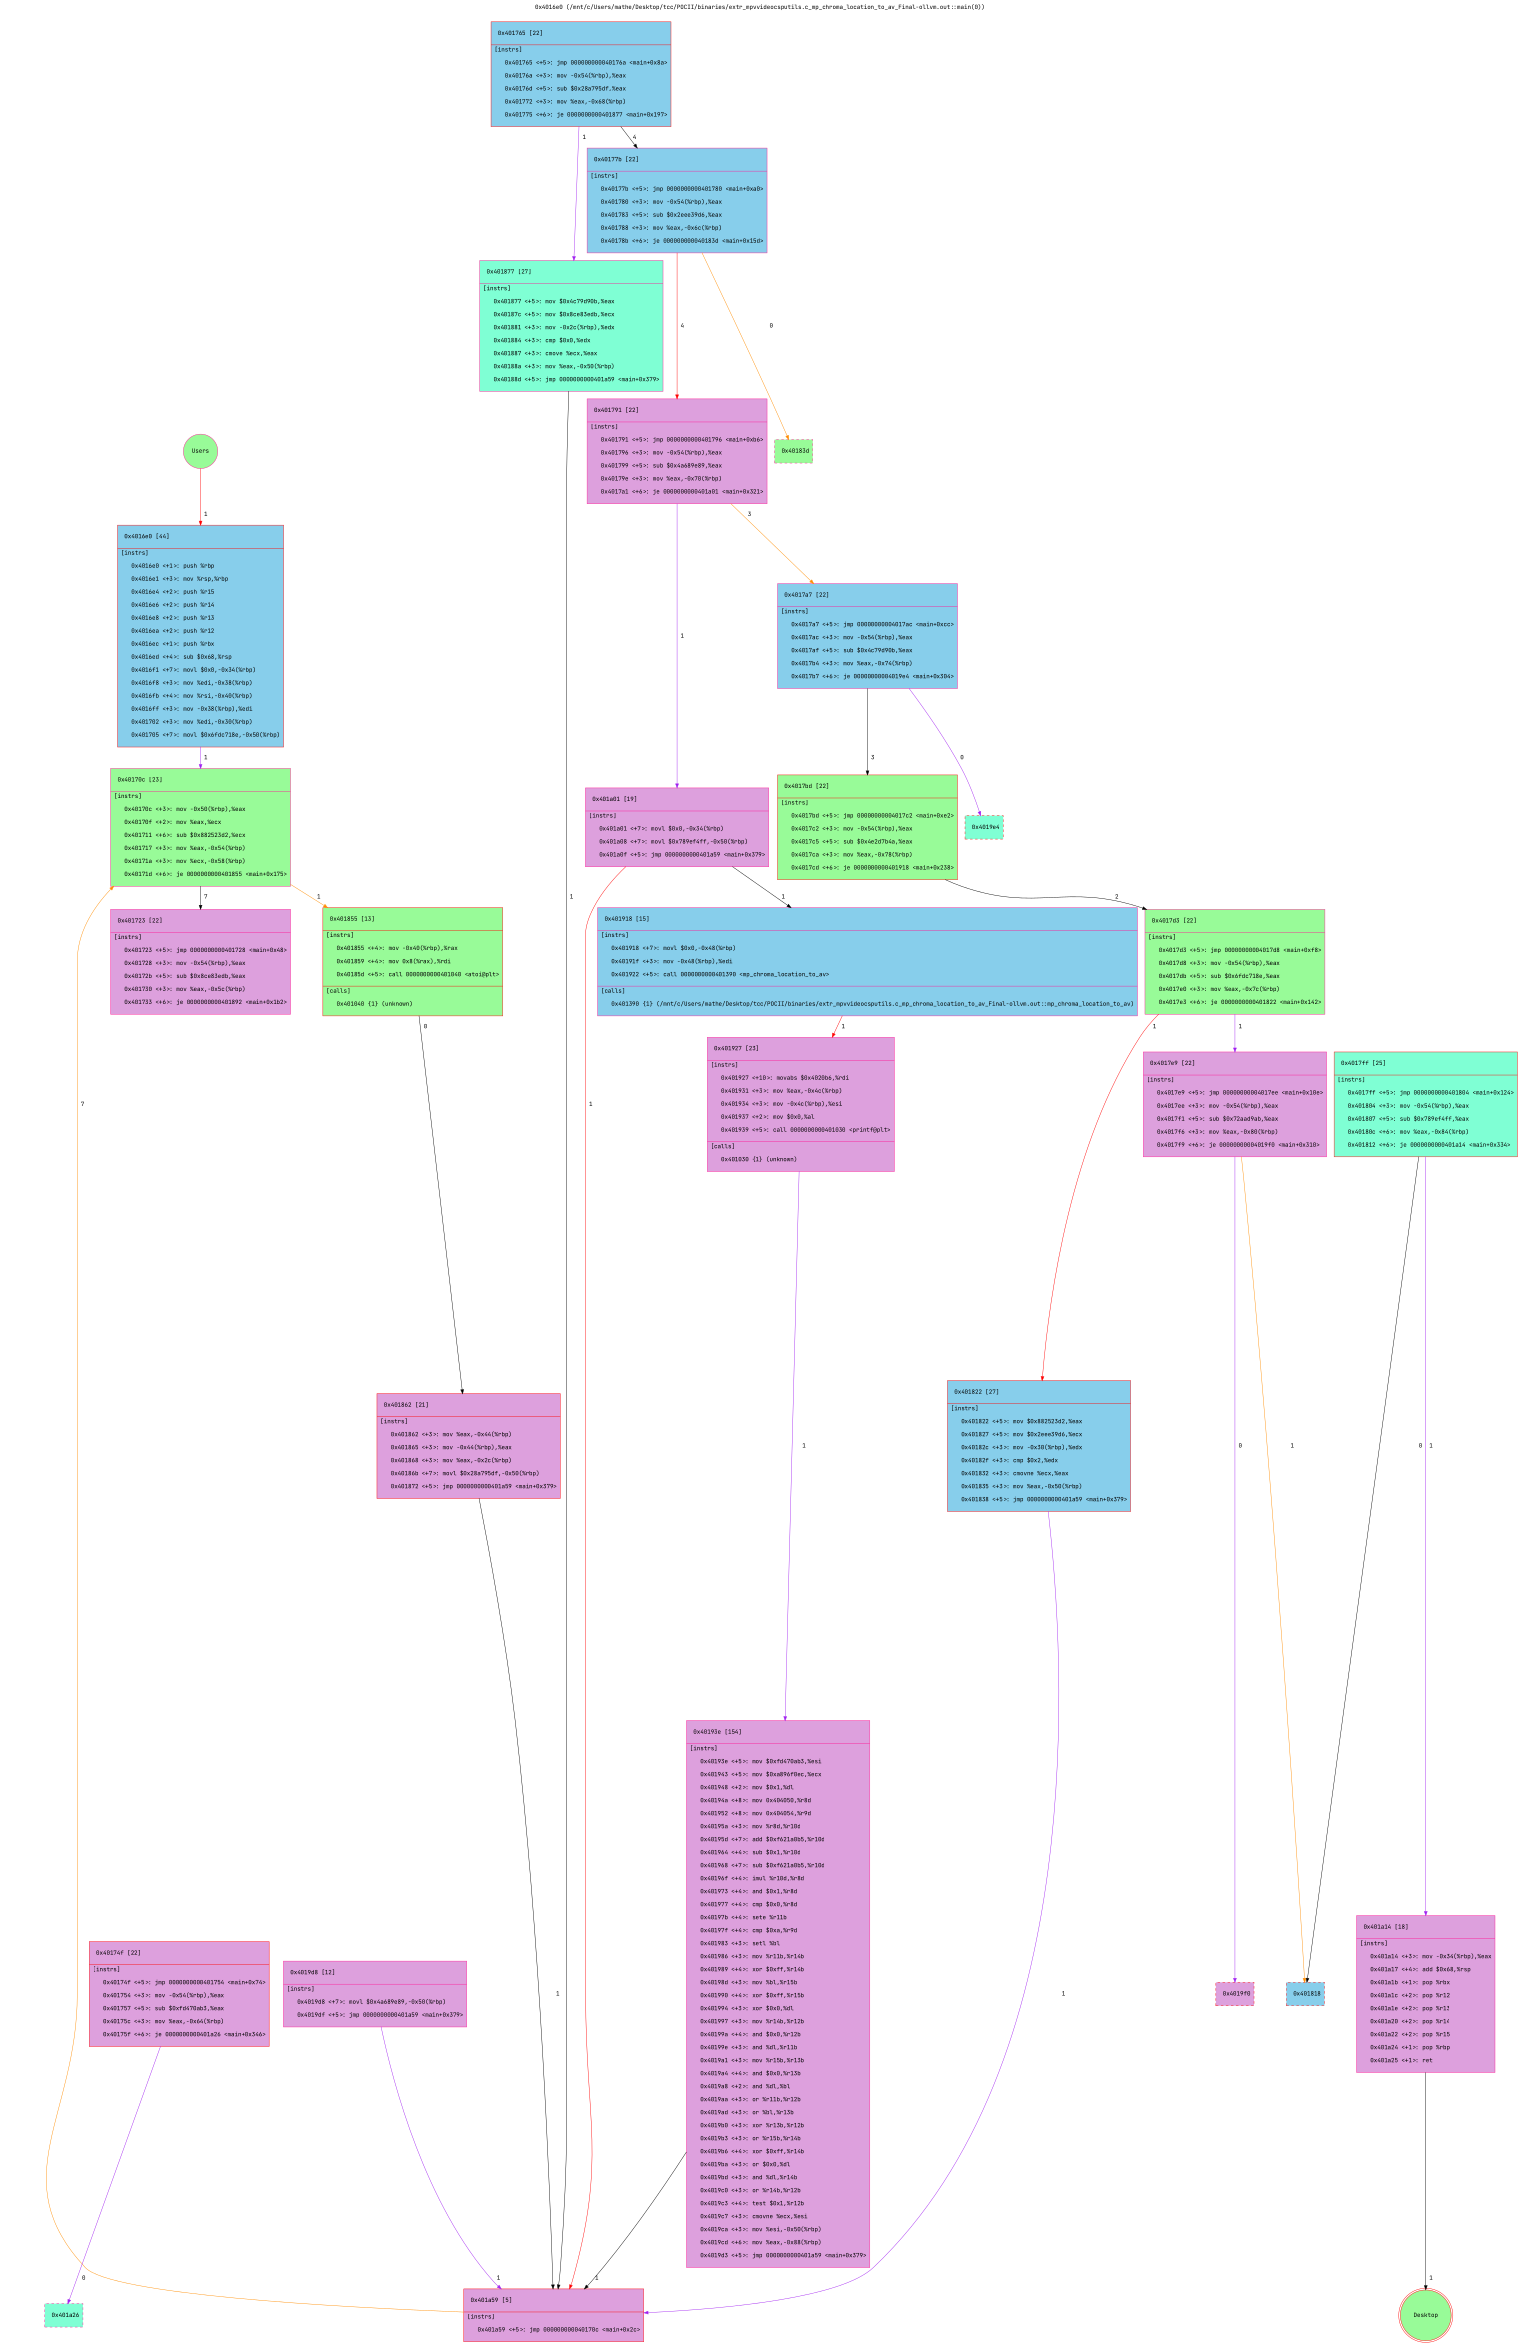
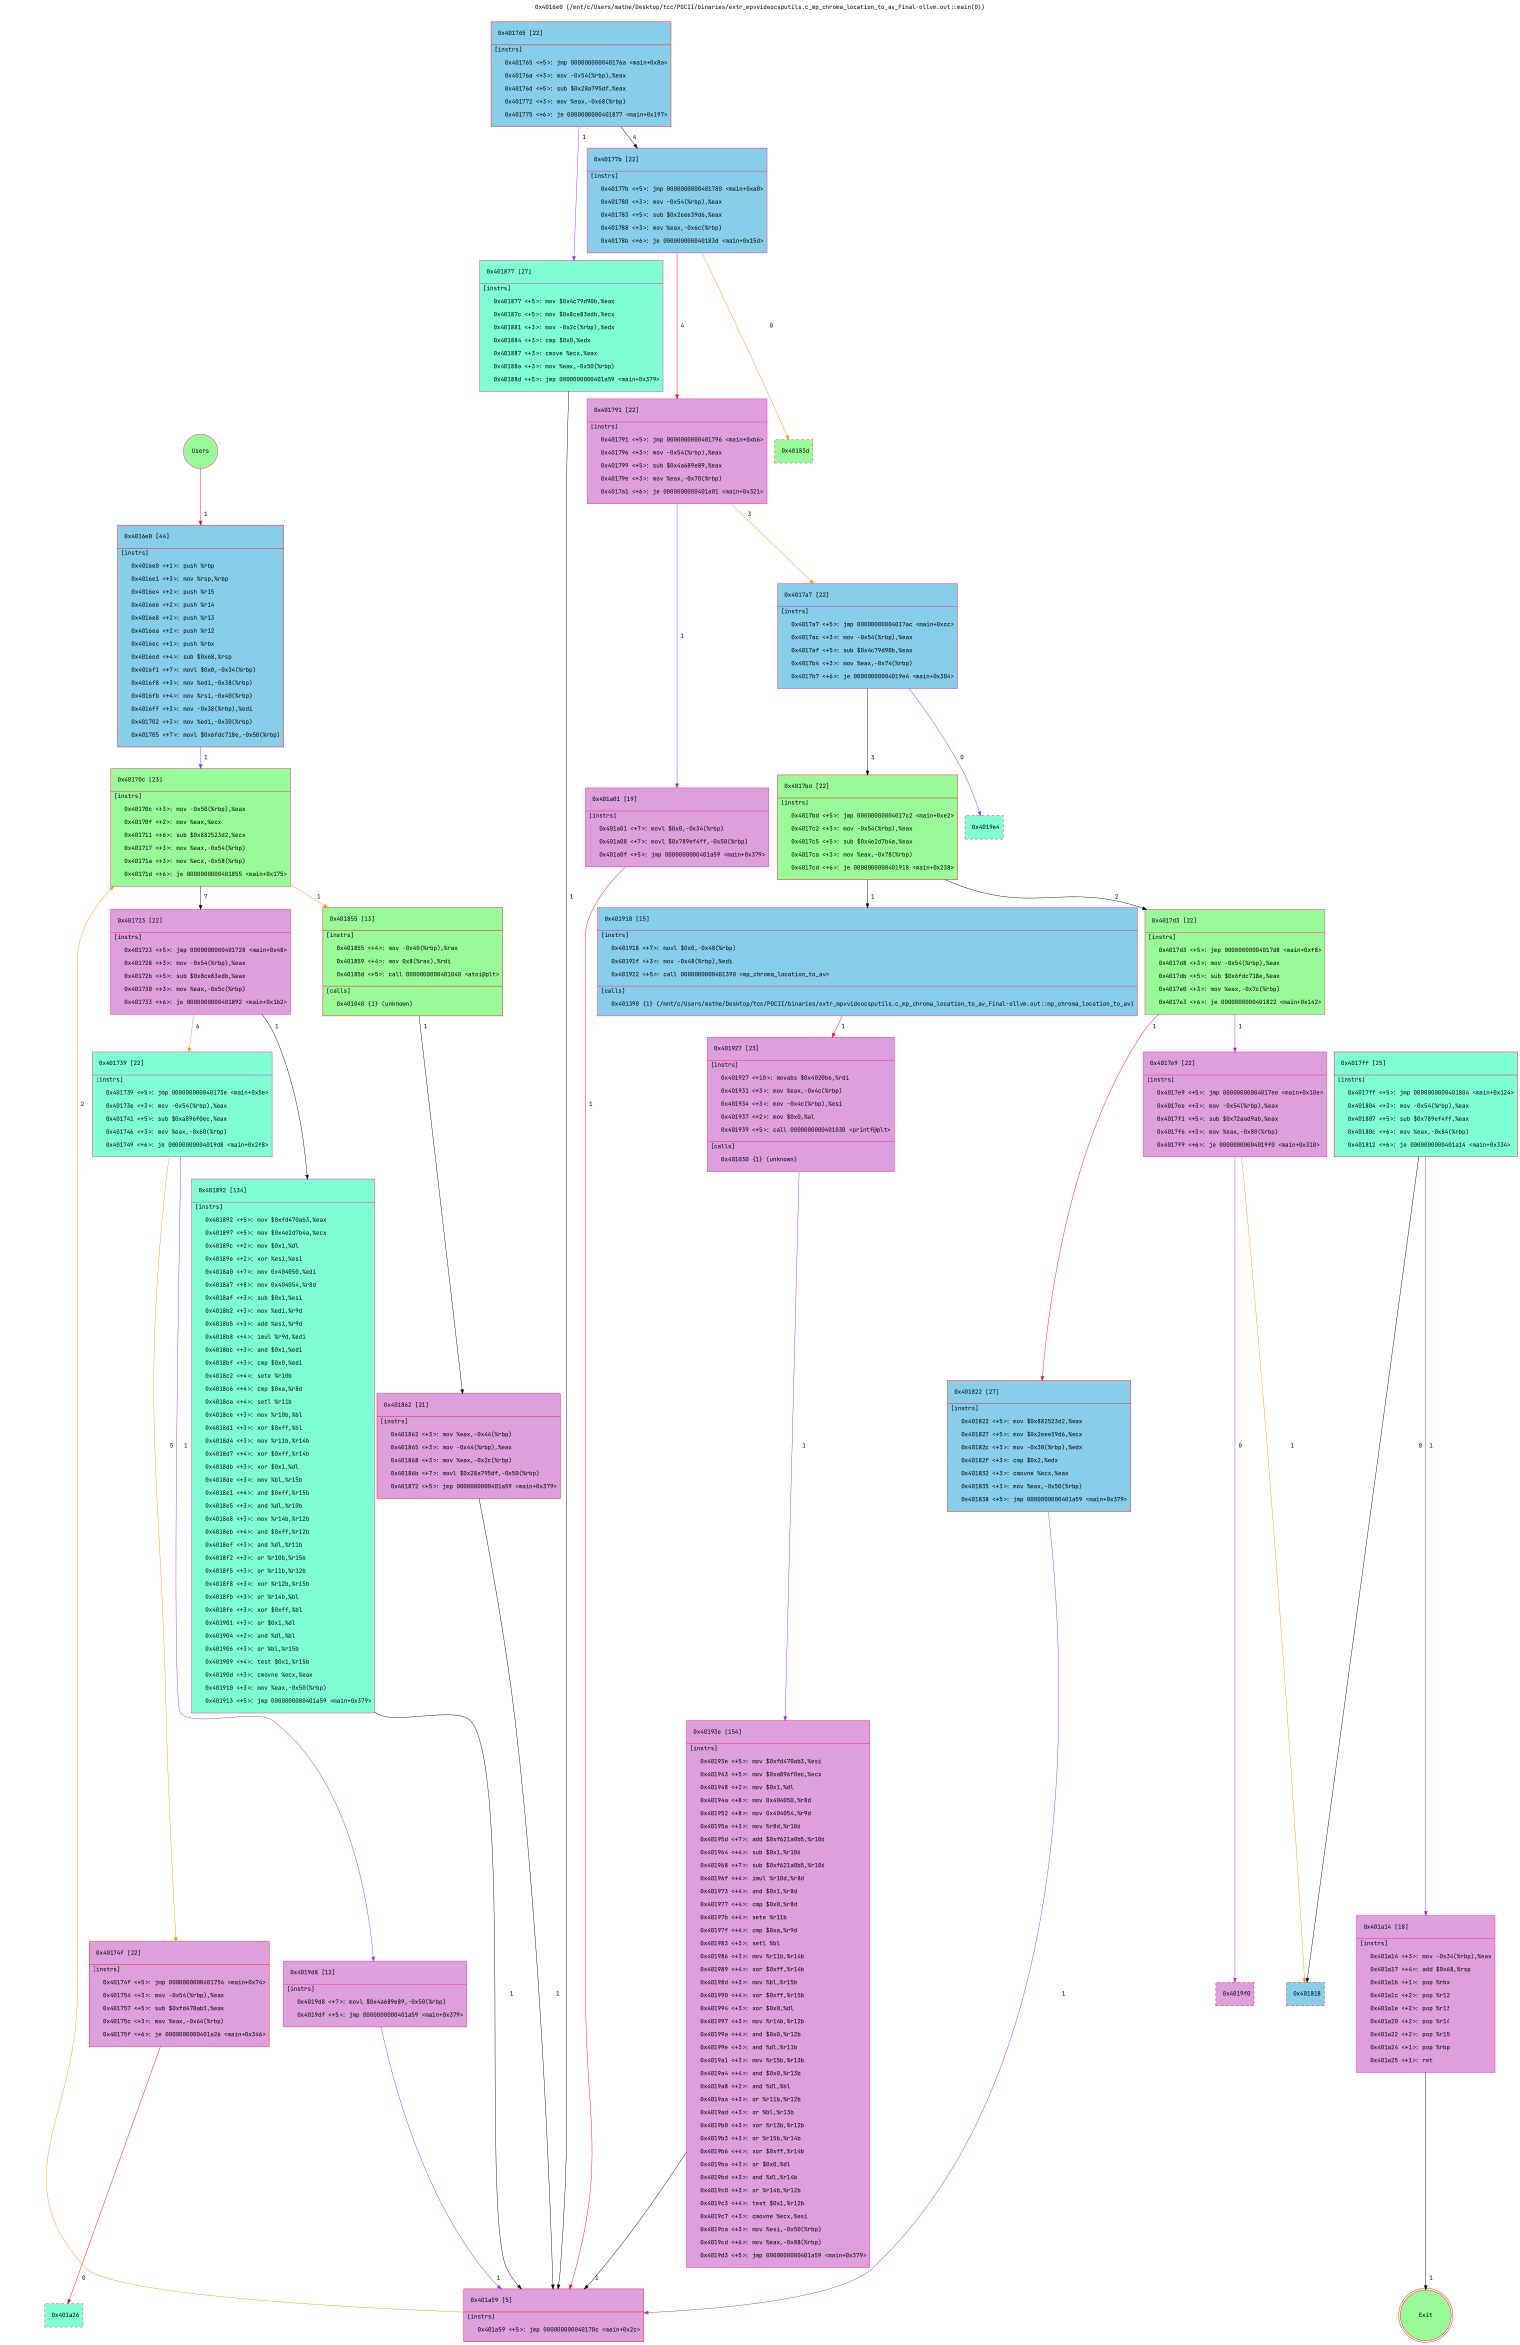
(760, 886) -> (867, 892)
(424, 1027) -> (424, 1027)
(81, 1104) -> (81, 1104)
none -> (182, 1104)
none -> (283, 1446)
(115, 2173) -> (115, 2173)
(1426, 2315) -> (1426, 2315)
